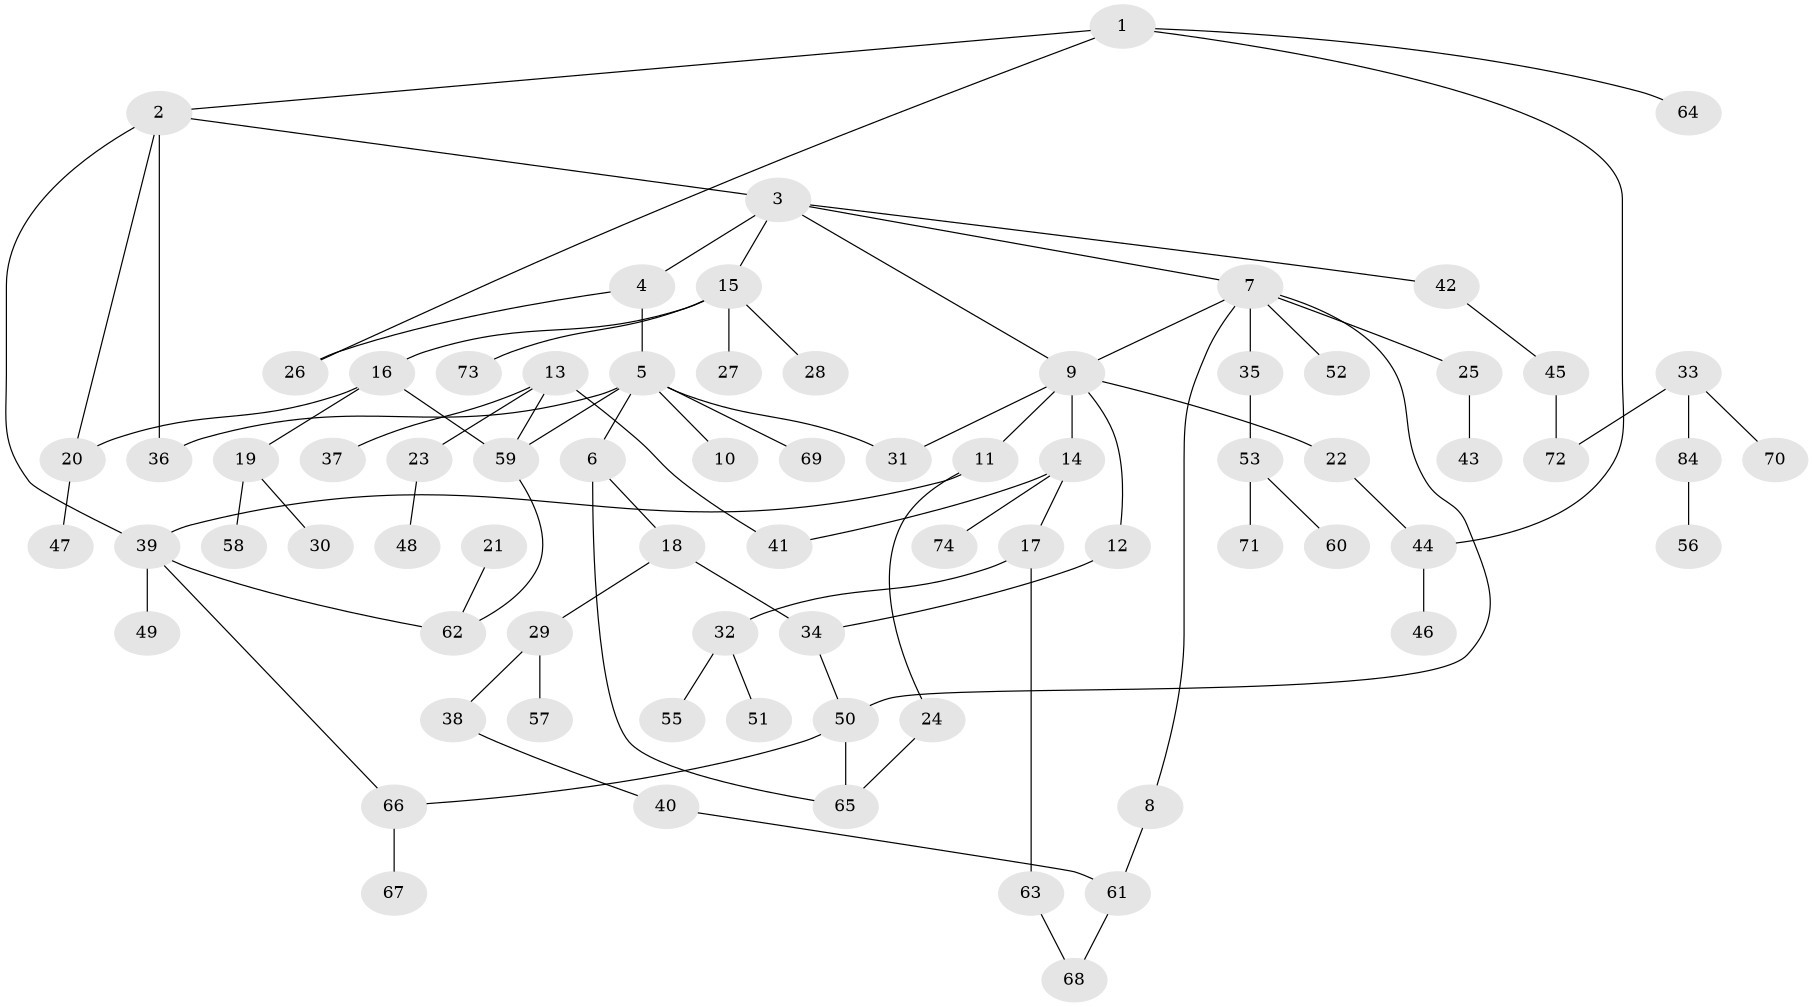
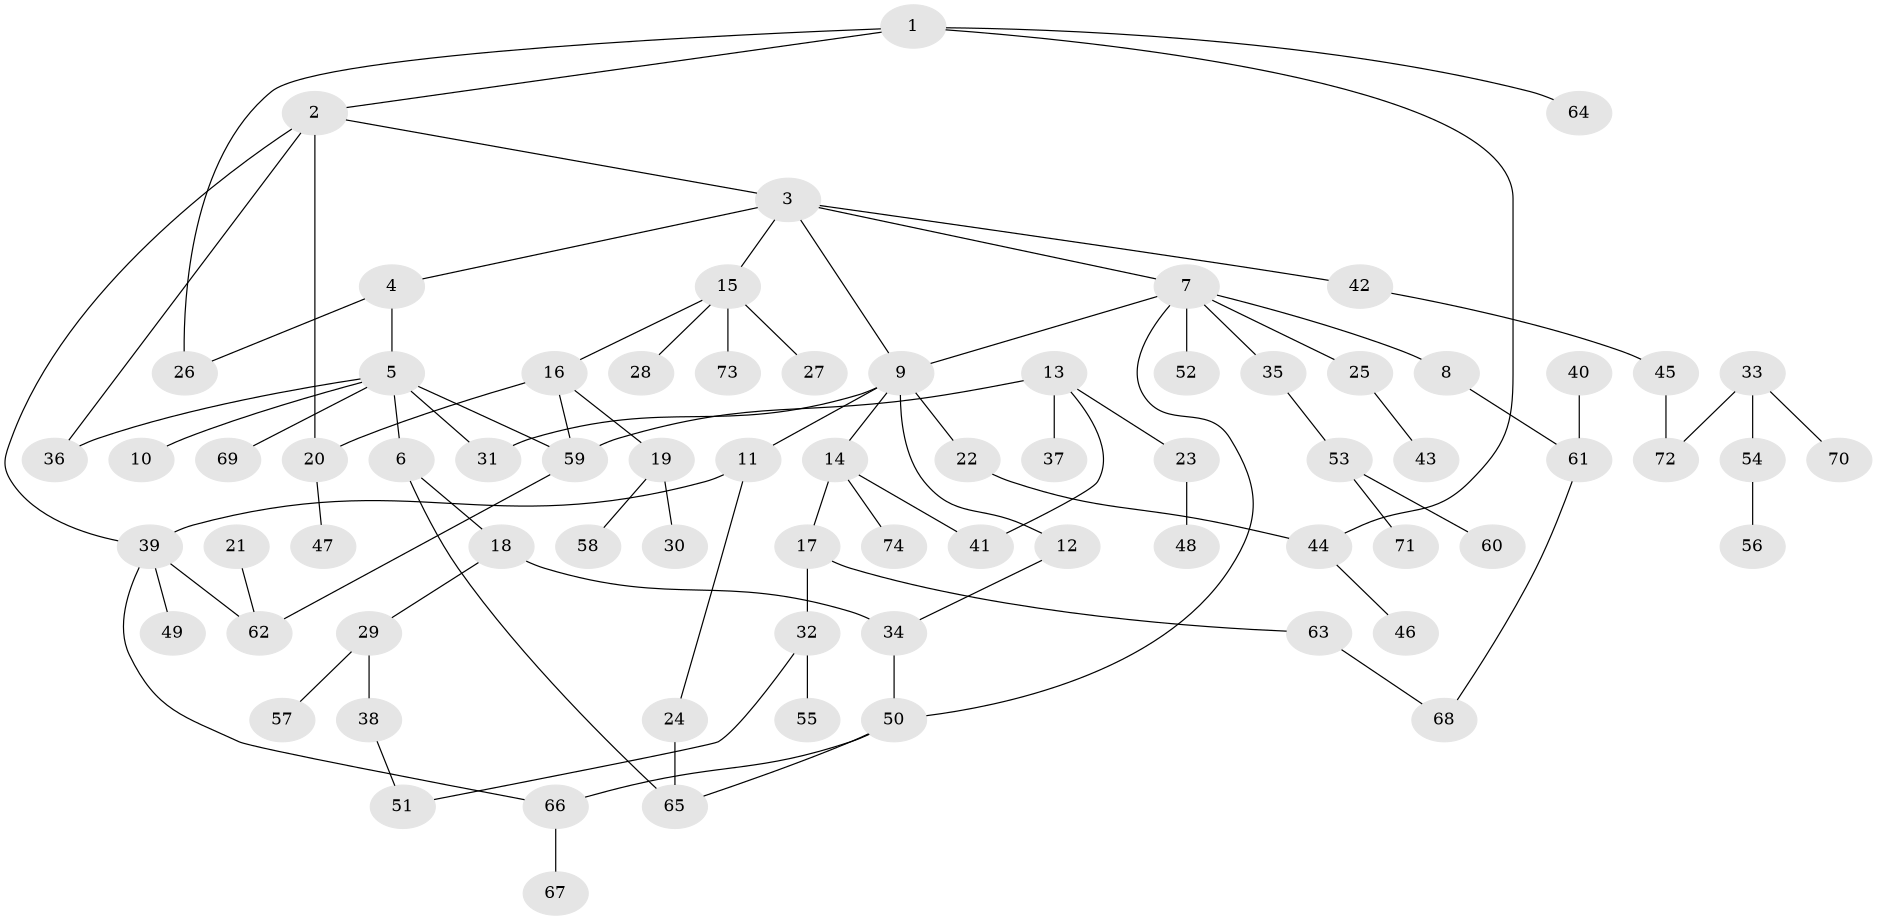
(1689, 460) -> (1753, 460)
(558, 766) -> (386, 764)
